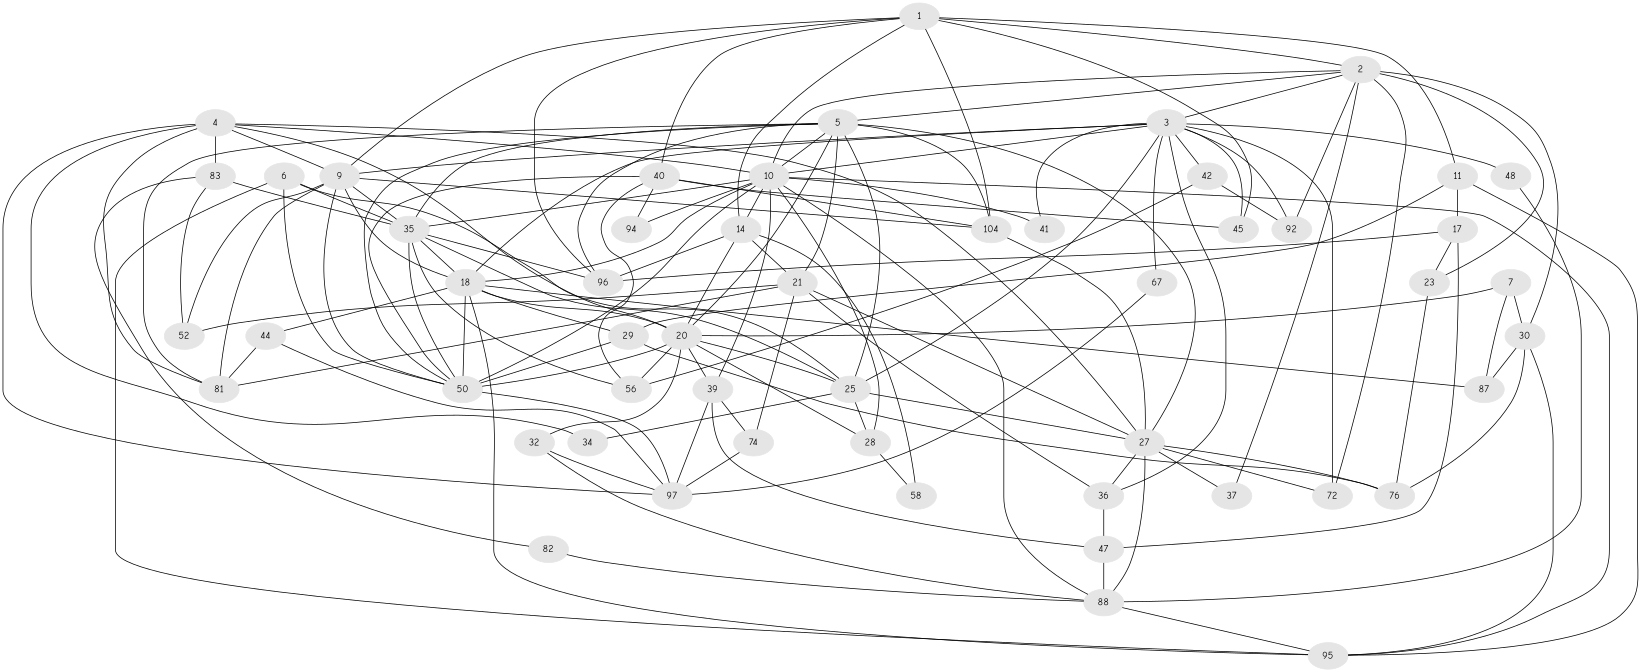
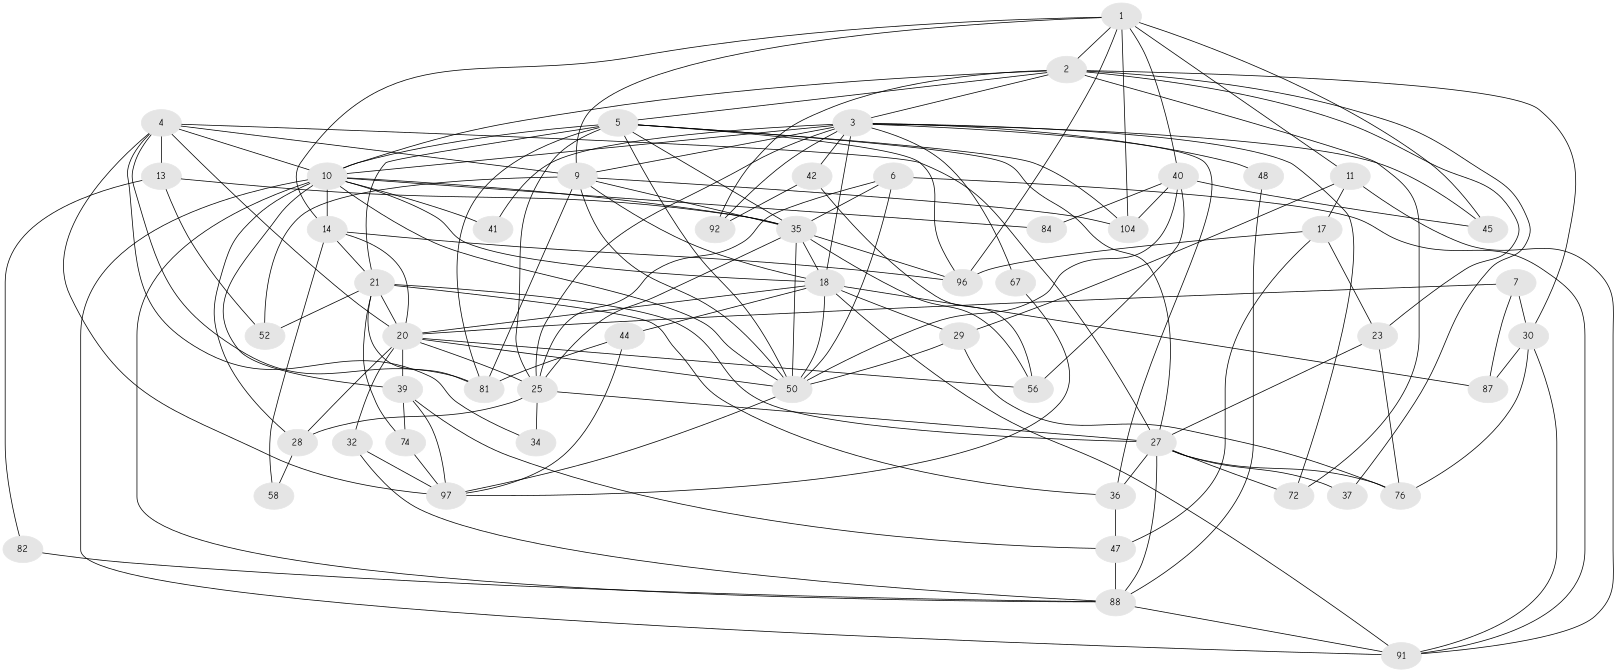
(215, 176) -> (161, 176)
(631, 229) -> (1047, 229)
(775, 232) -> (389, 309)
(1116, 306) -> (1267, 389)
(1328, 656) -> (1401, 656)
